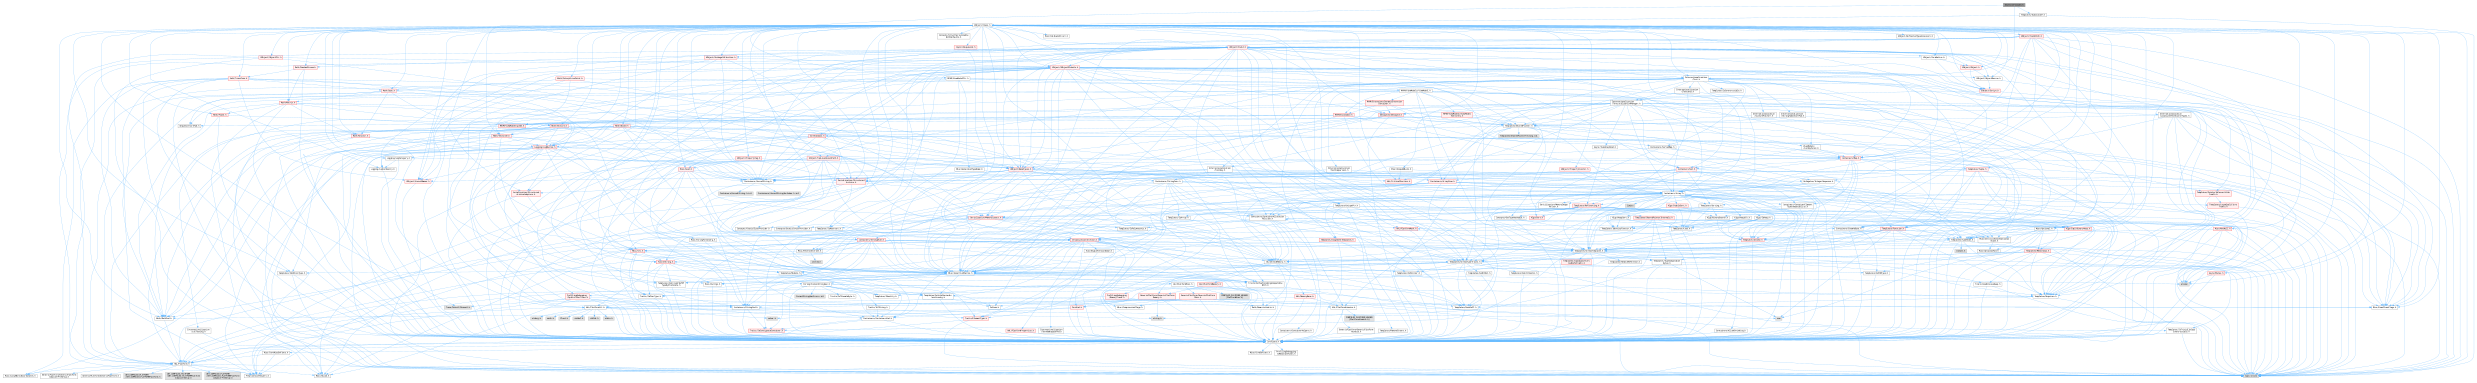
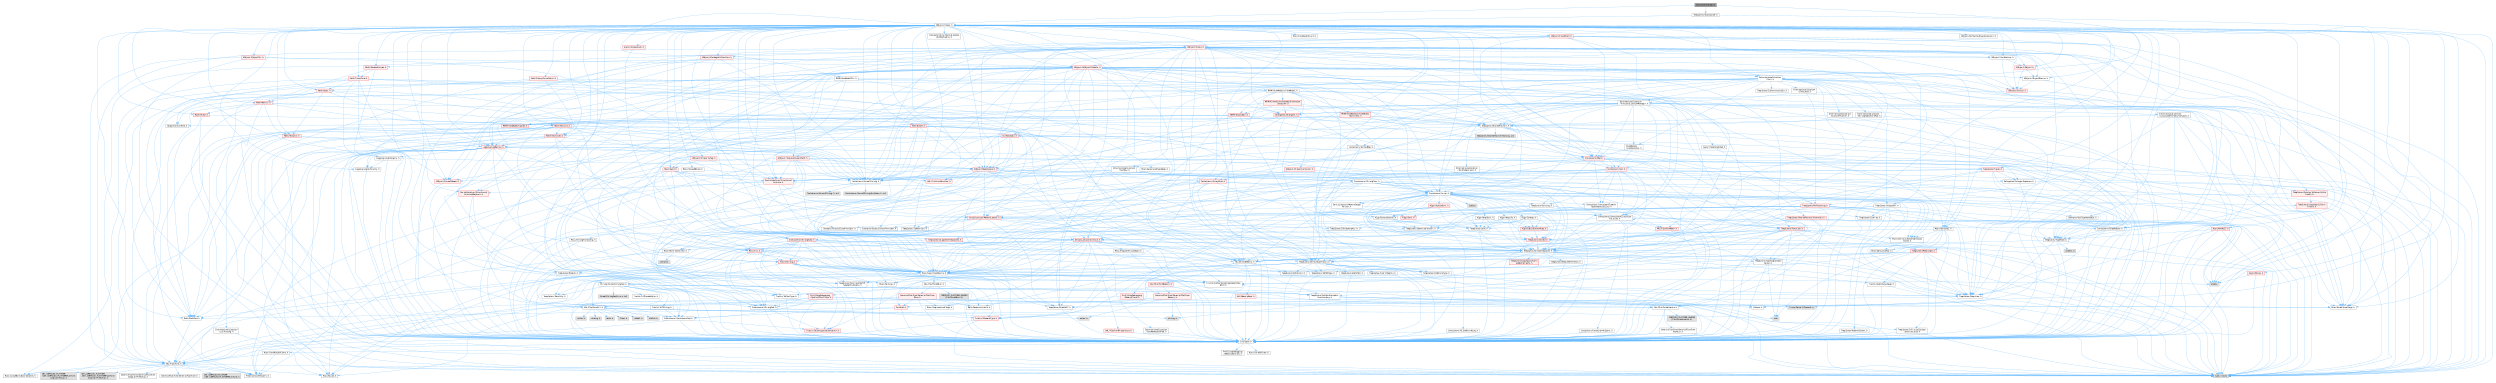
(1736, 194) -> (1485, 189)
